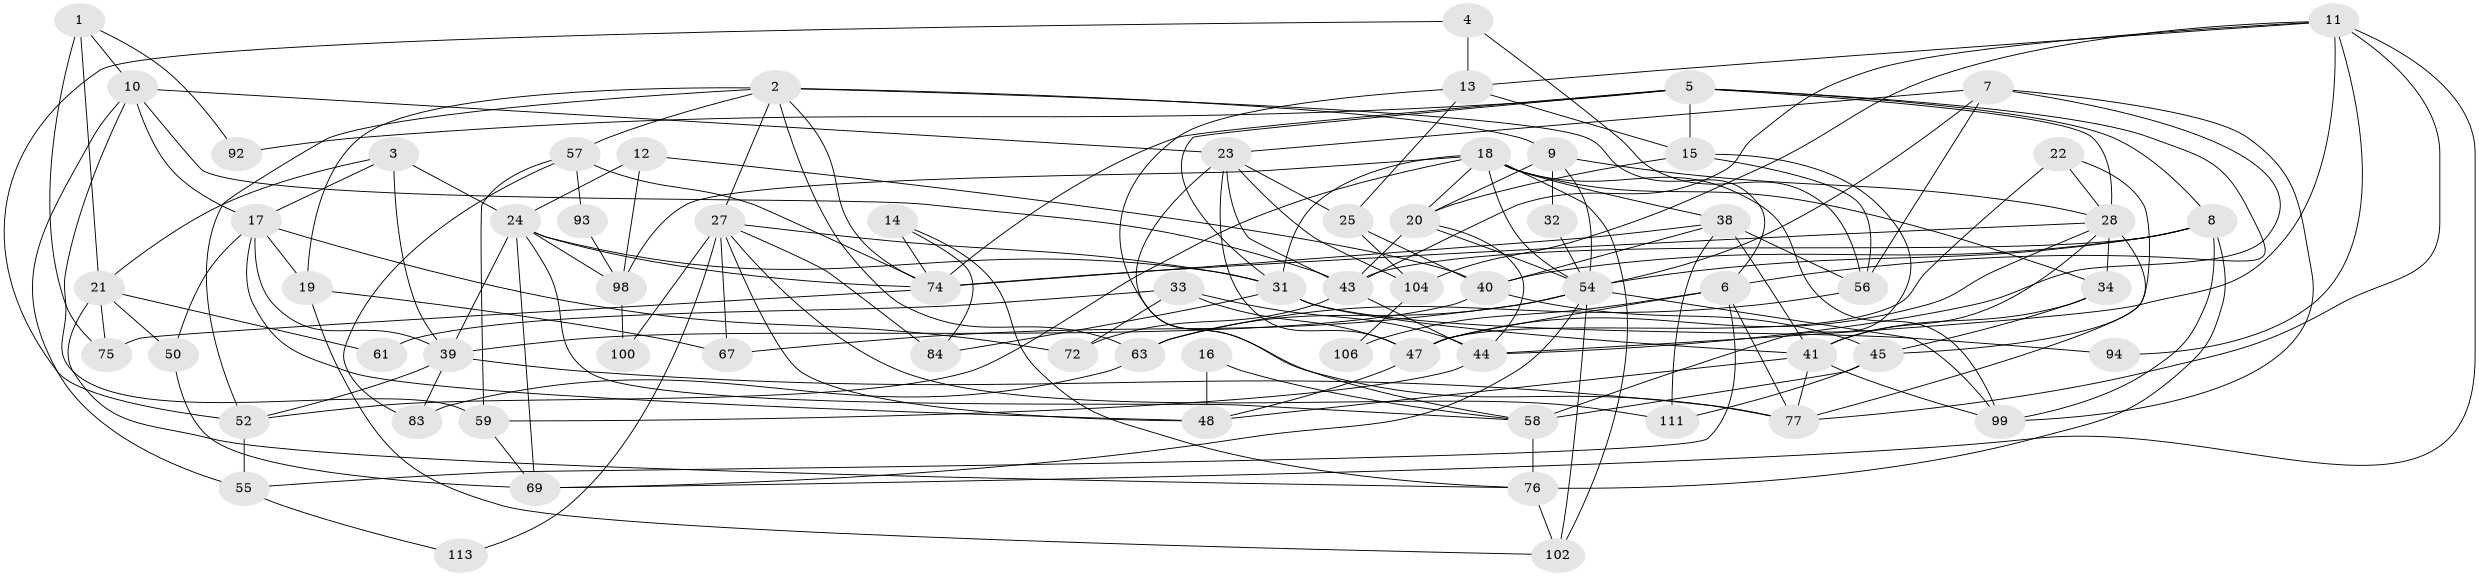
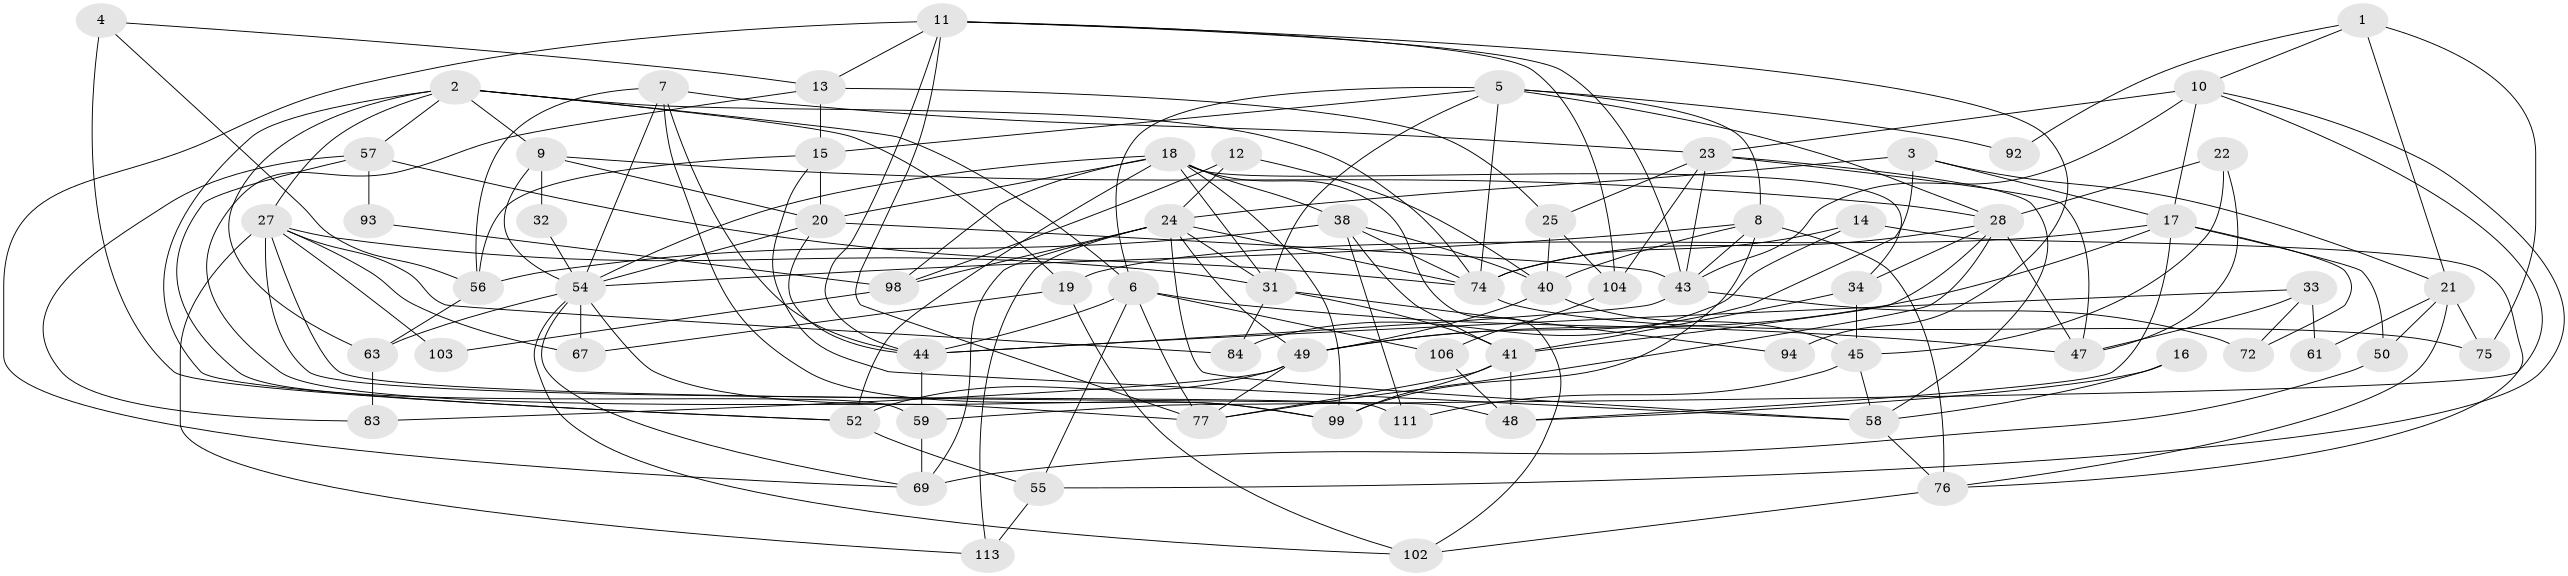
none -> (1004, 321)
none -> (1031, 327)
(449, 355) -> (1303, 355)
(623, 355) -> (441, 355)
(1314, 394) -> (1478, 389)
